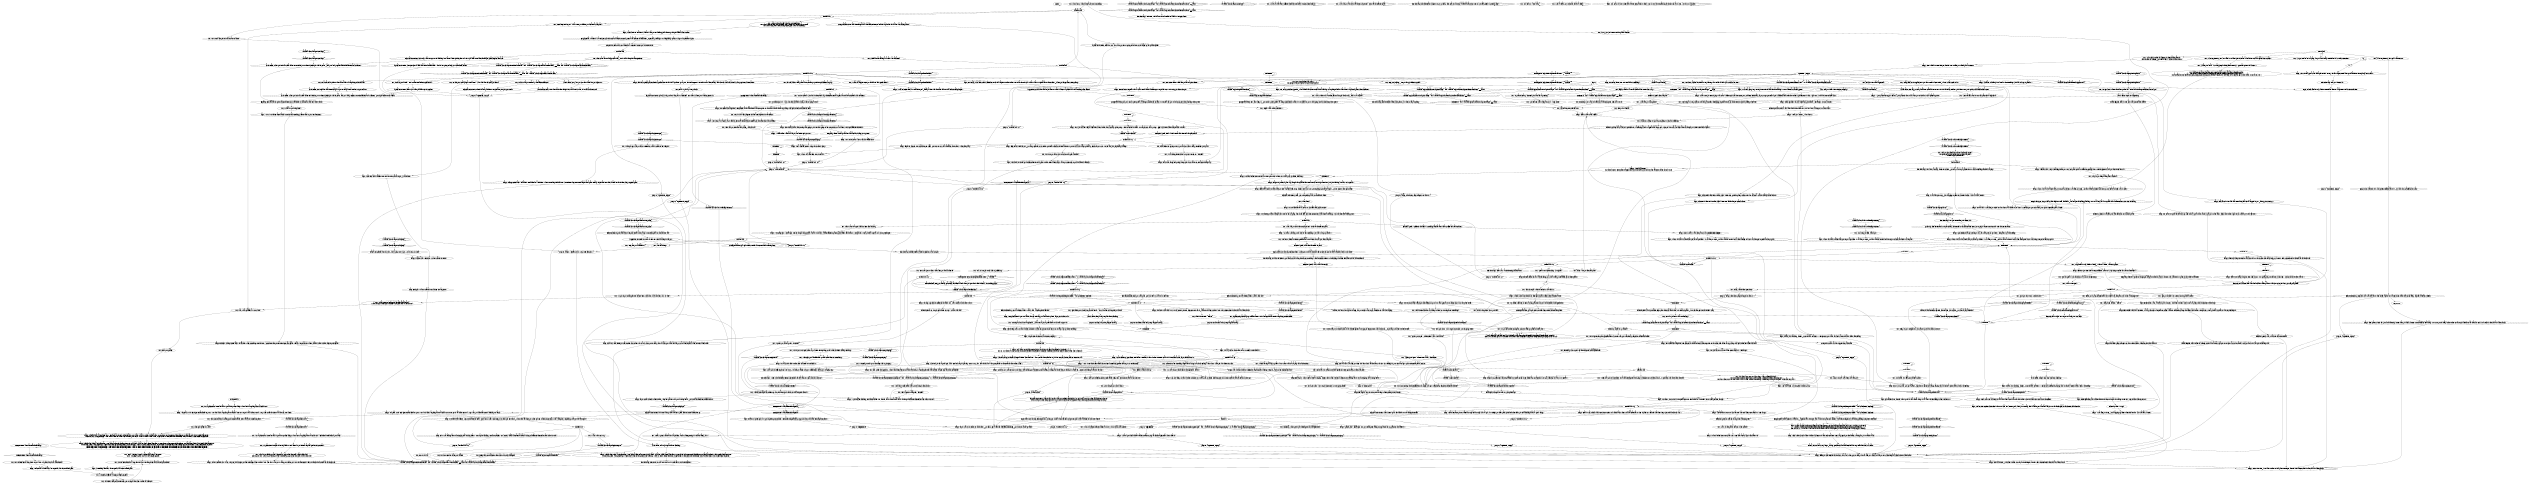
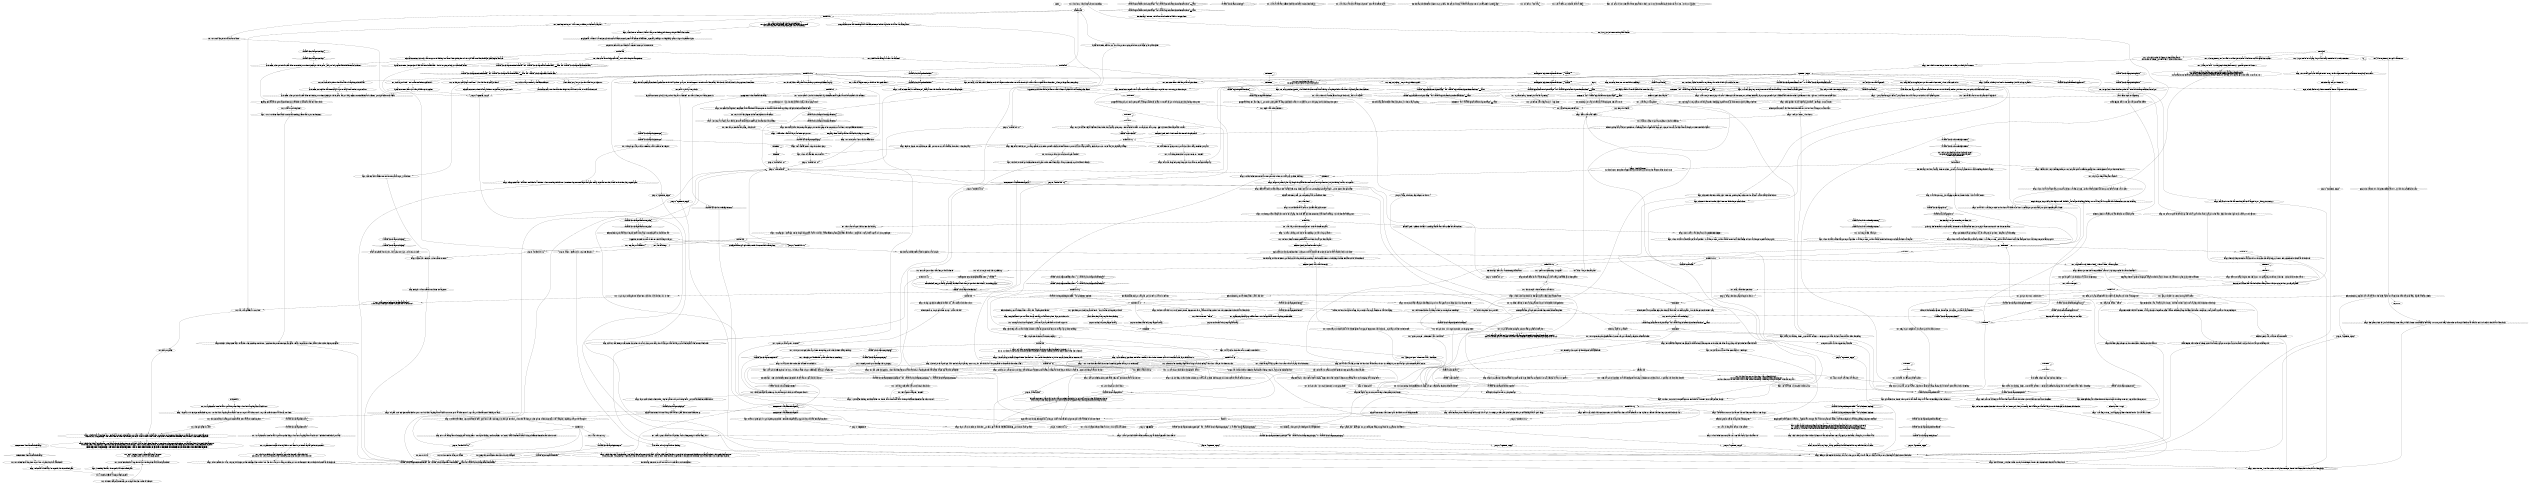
(2349, 66) -> none
(1308, 246) -> (1308, 246)
none -> (536, 252)
